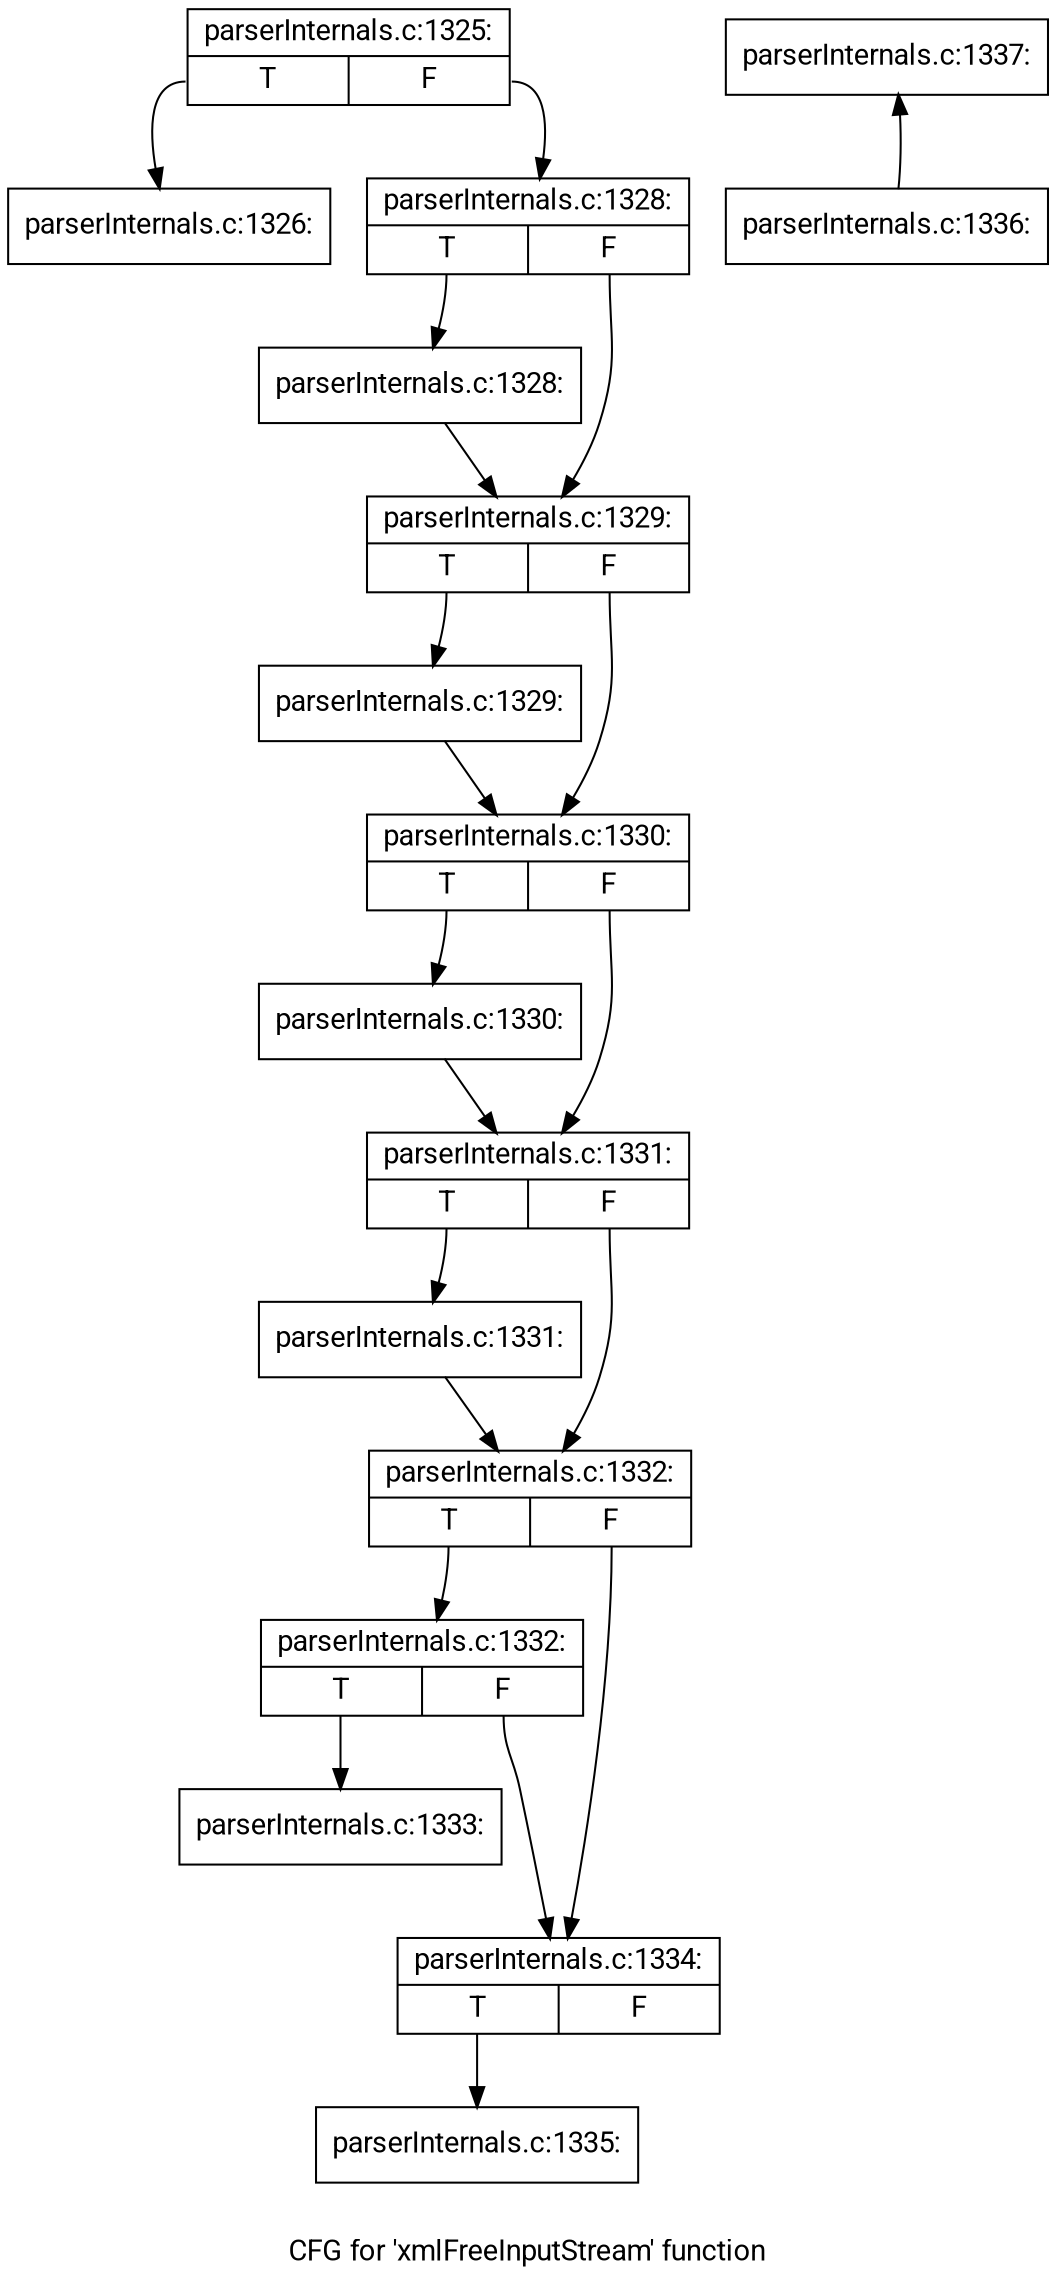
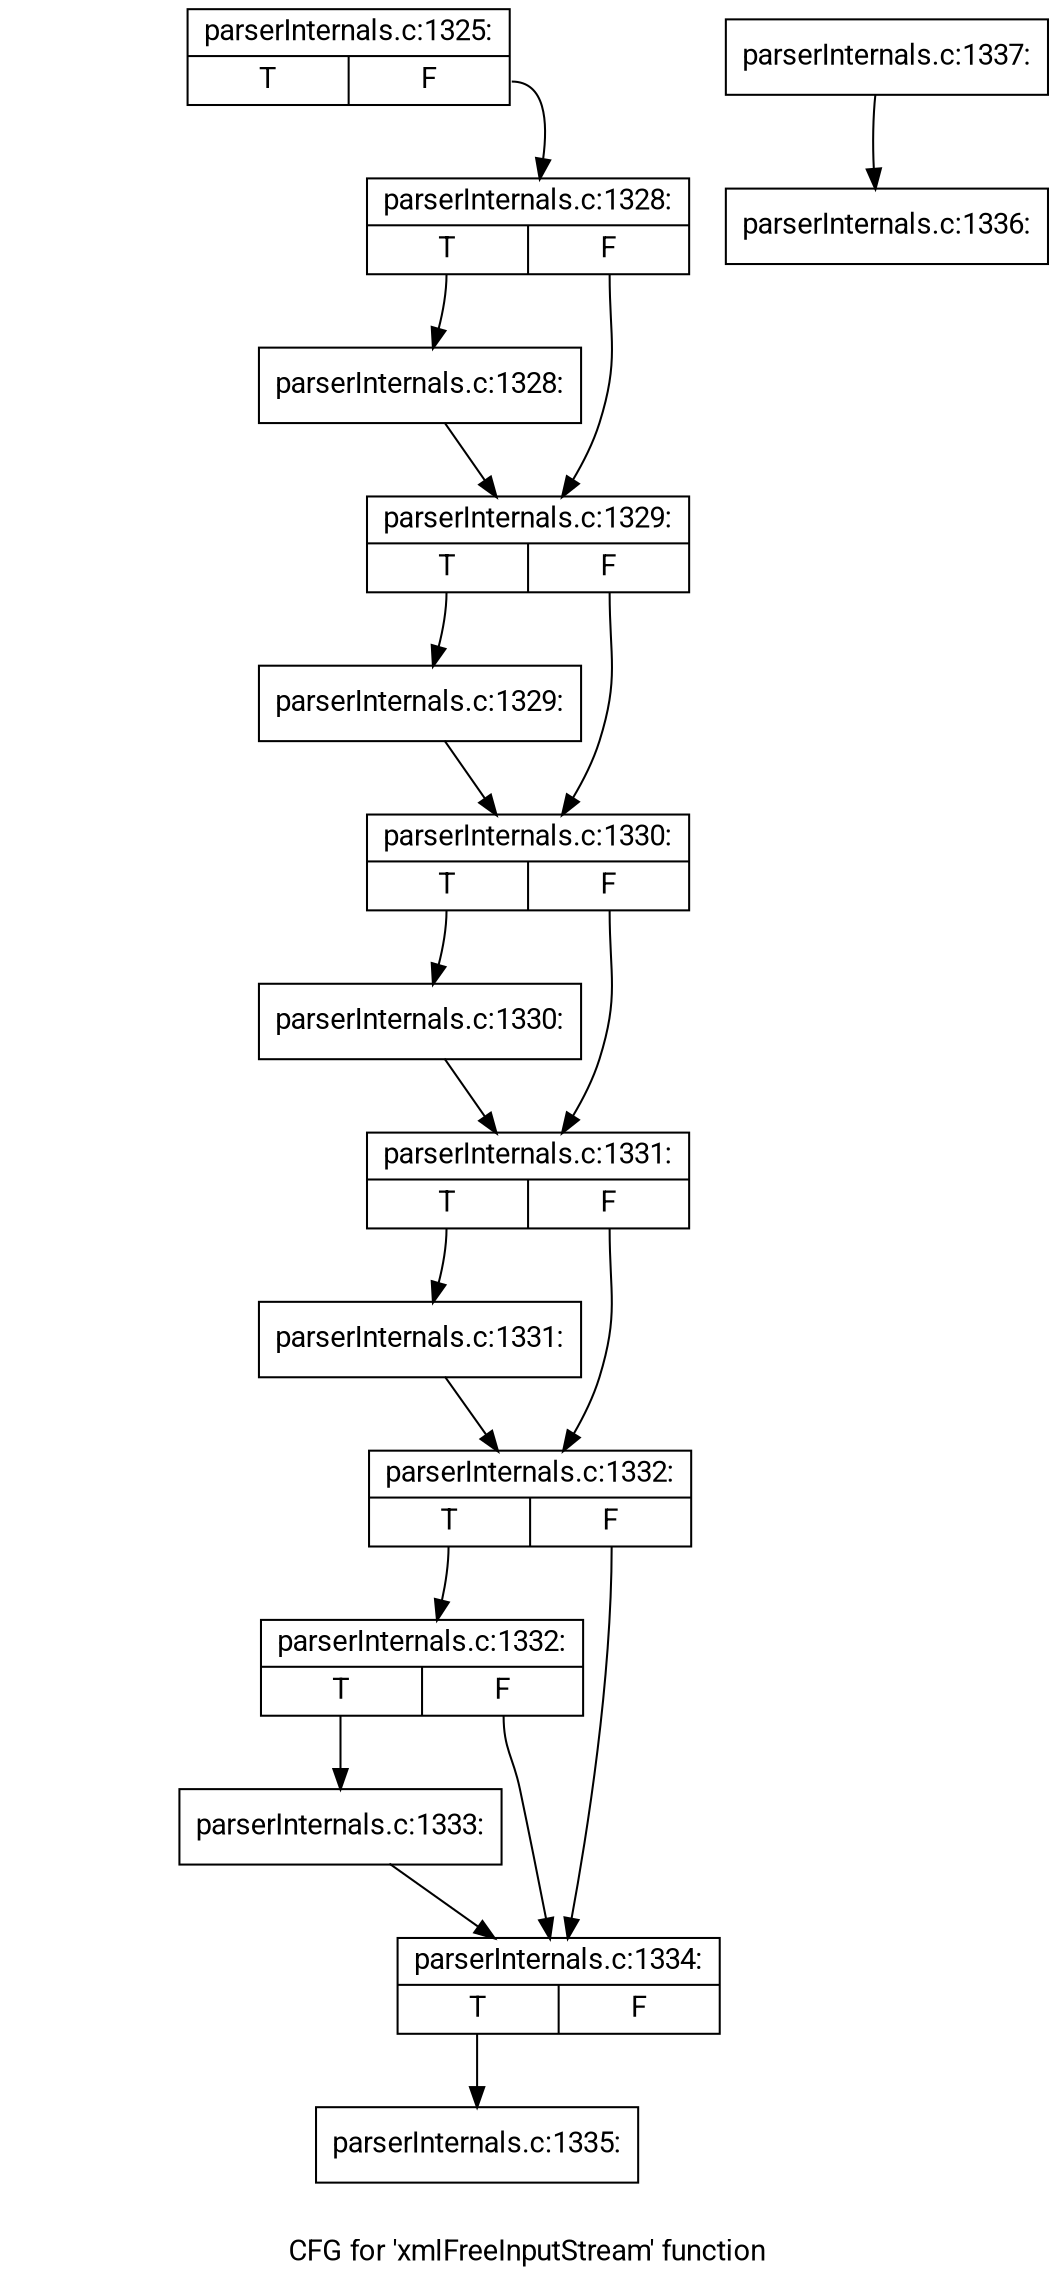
(901, 152) -> (873, 131)
(169, 226) -> none
none -> (434, 1895)
